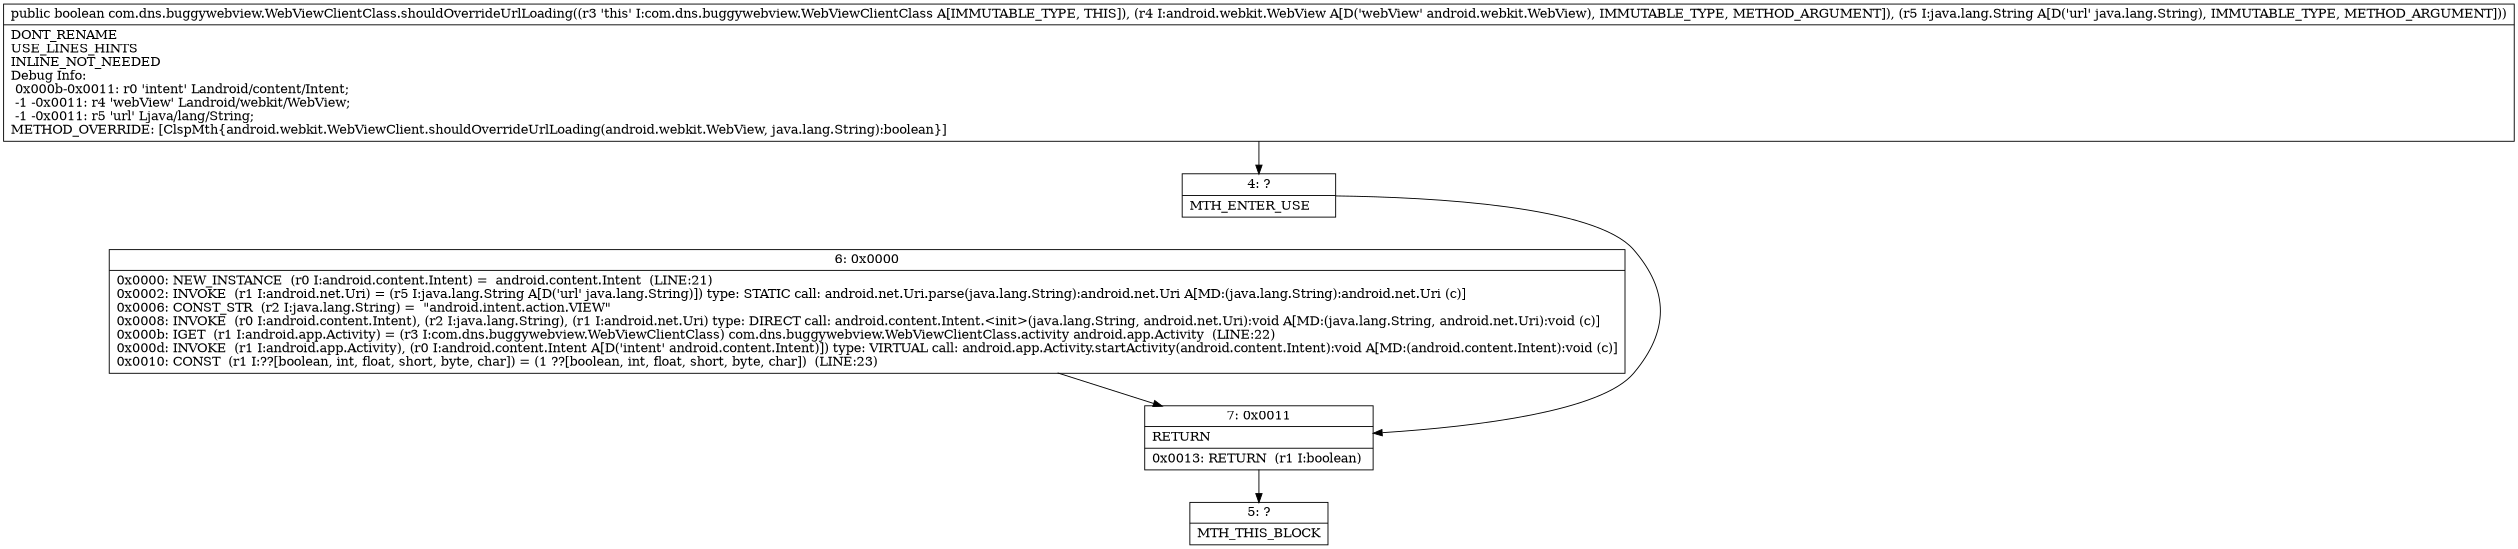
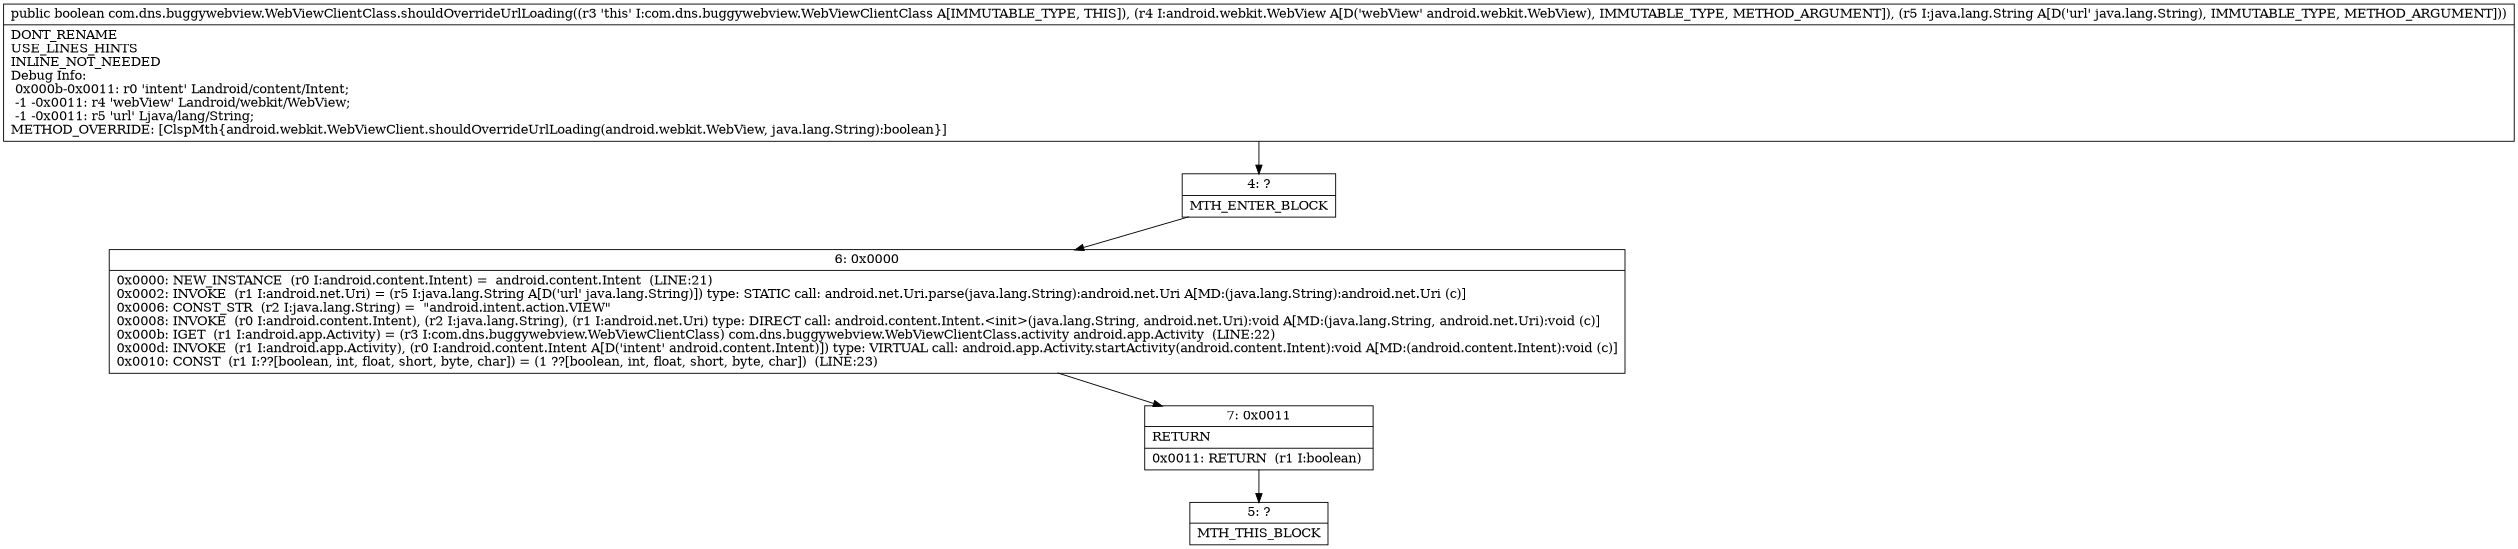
(1250, 206) -> (1259, 206)
(1657, 289) -> (1136, 232)
(1259, 459) -> (1259, 459)
